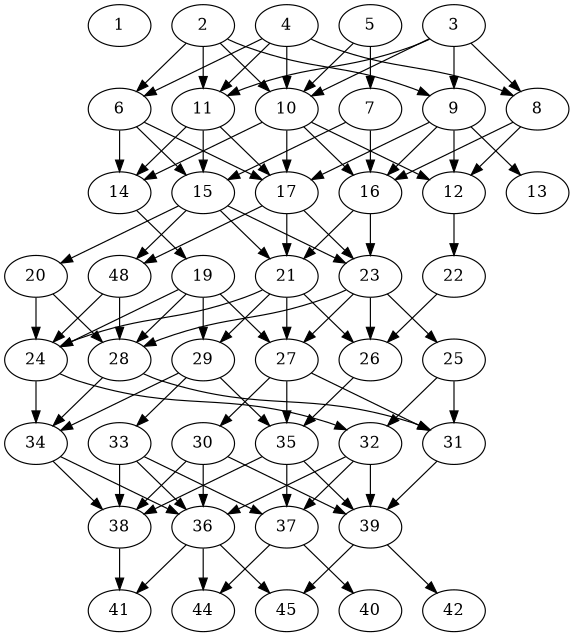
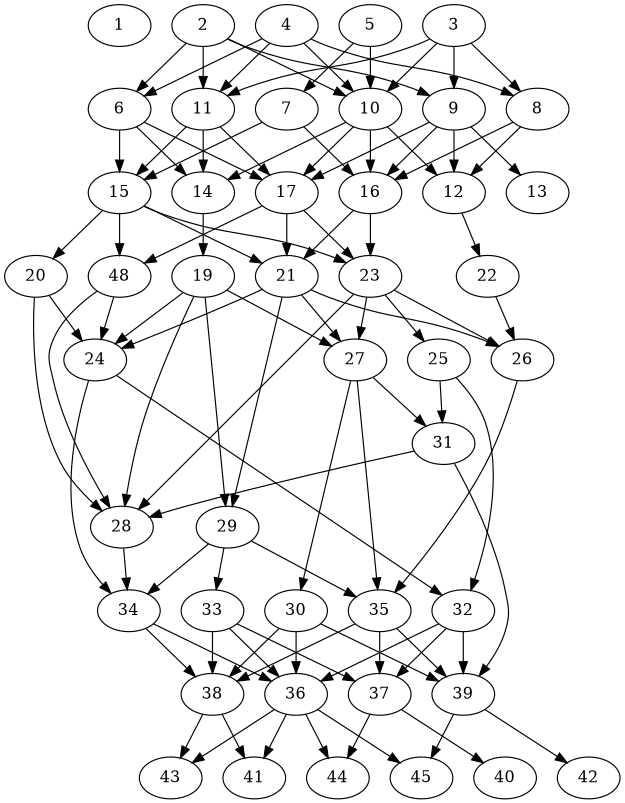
(274, 401) -> (287, 480)
none -> (171, 778)
